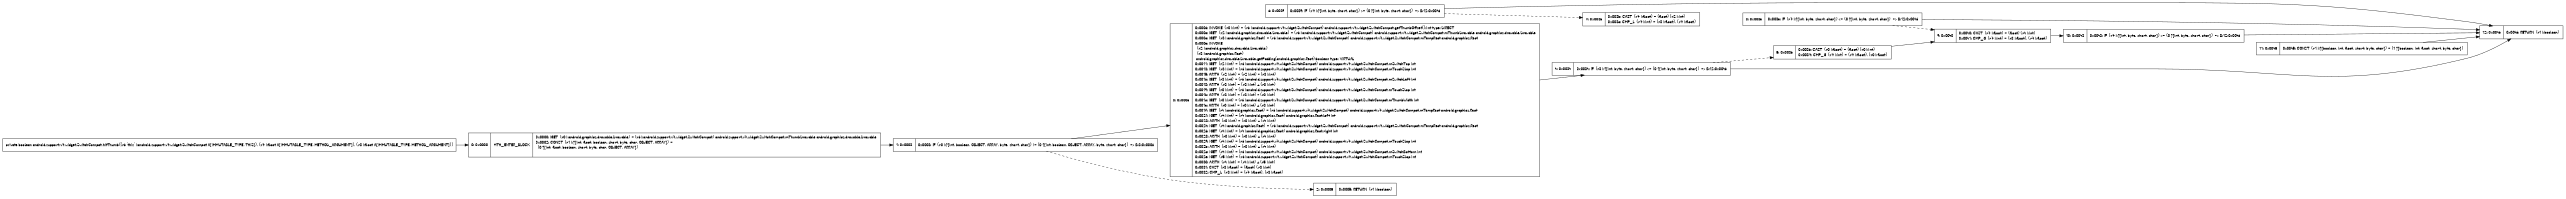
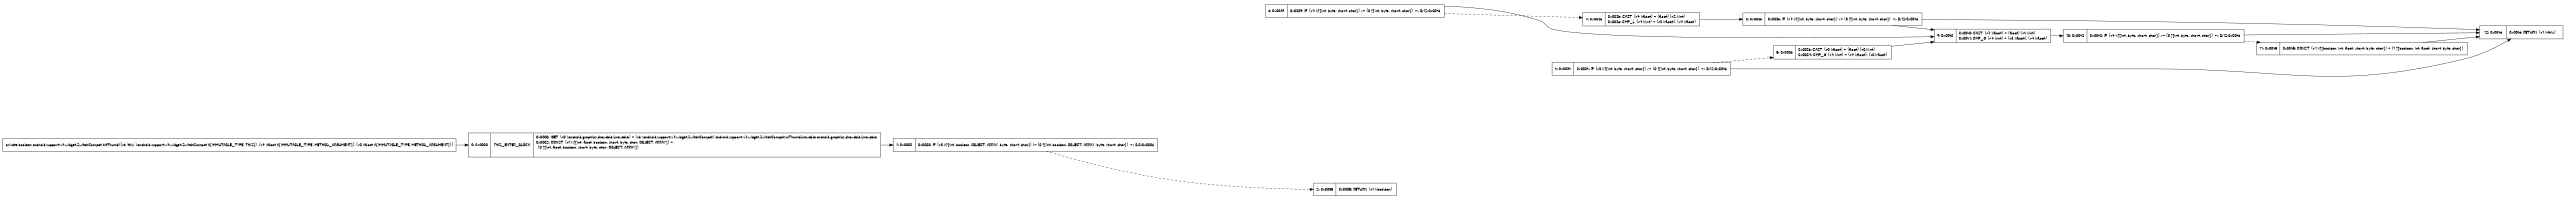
(1967, 3) -> (1685, 37)
none -> (1720, 19)
(1912, 27) -> (1912, 27)
(2533, 32) -> (2533, 32)
none -> (2251, 42)
(1355, 100) -> none
(512, 145) -> (512, 145)
